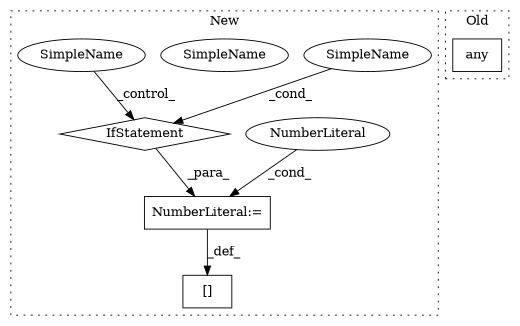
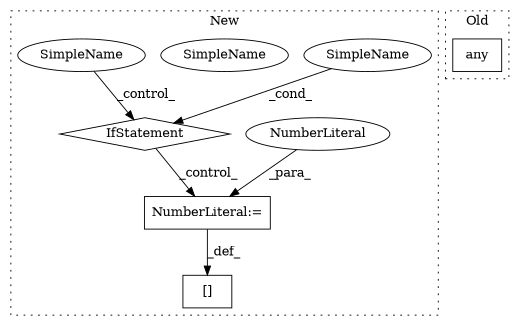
(208, 173) -> (208, 173)
(290, 173) -> (290, 173)
